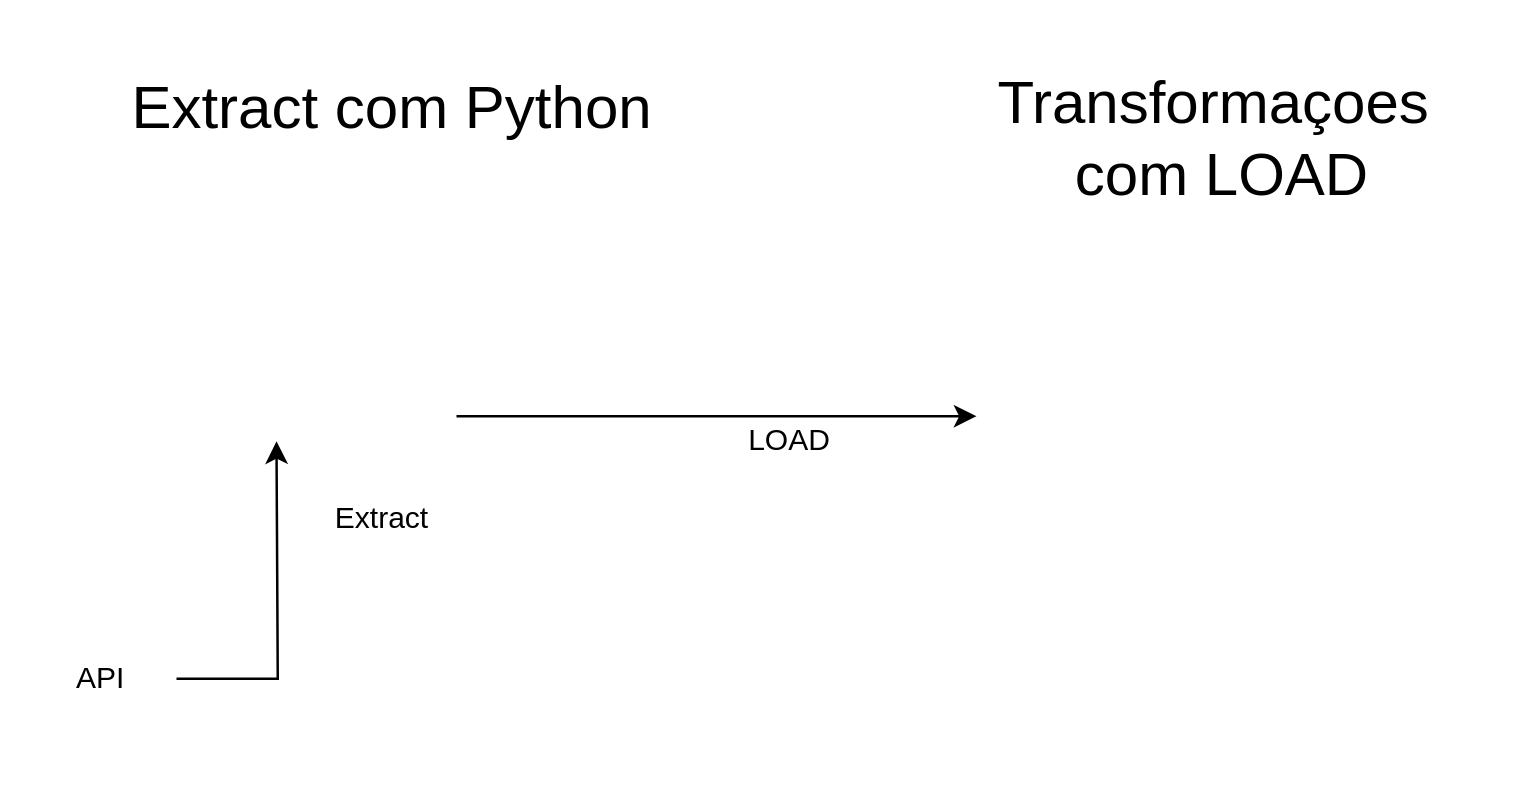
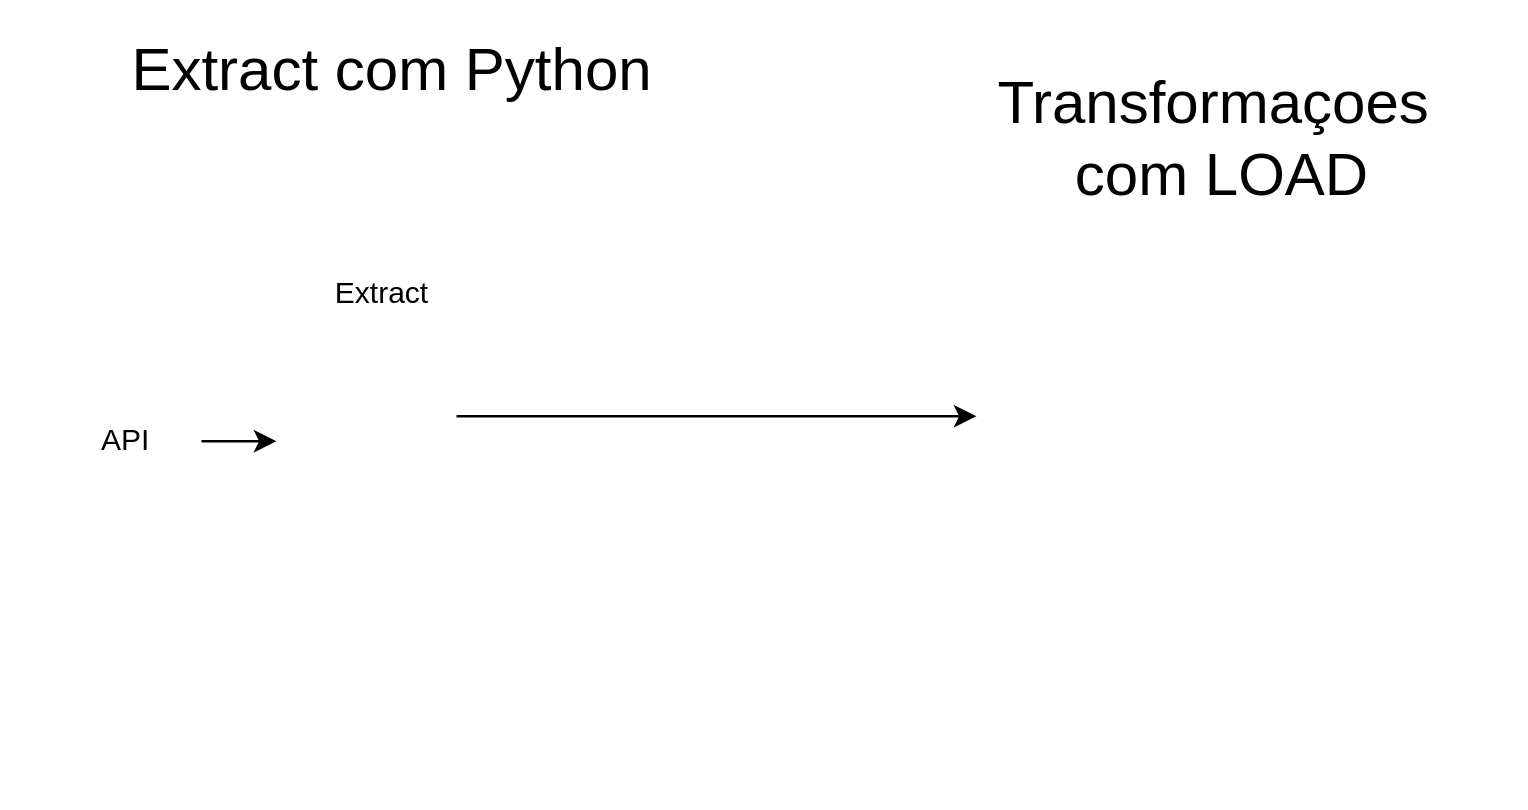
(391, 126) -> (391, 89)
(789, 441) -> none
(381, 519) -> (381, 294)
(101, 679) -> (126, 441)
